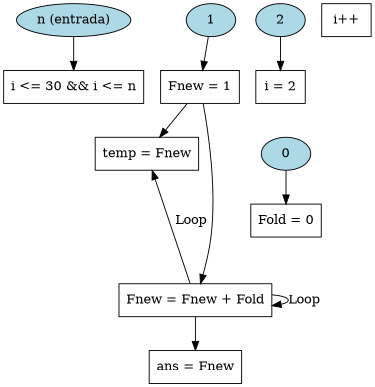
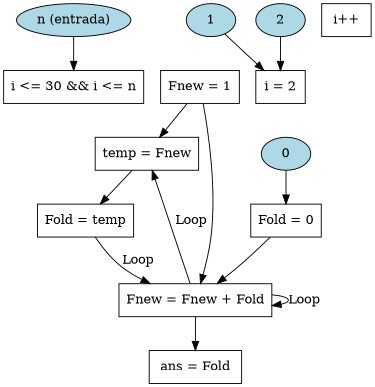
(206, 49) -> (241, 49)
none -> (86, 221)
none -> (248, 258)
(195, 367) -> (195, 367)
